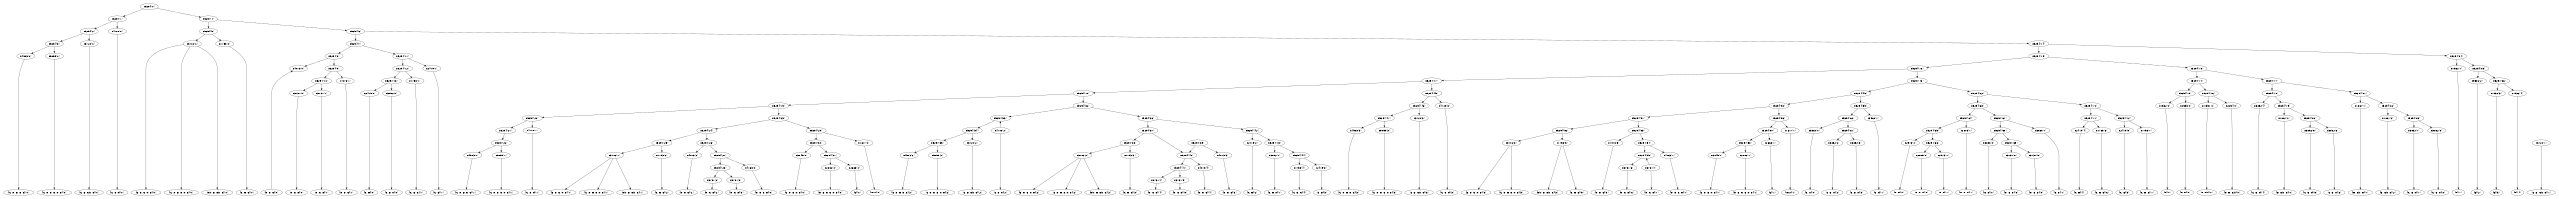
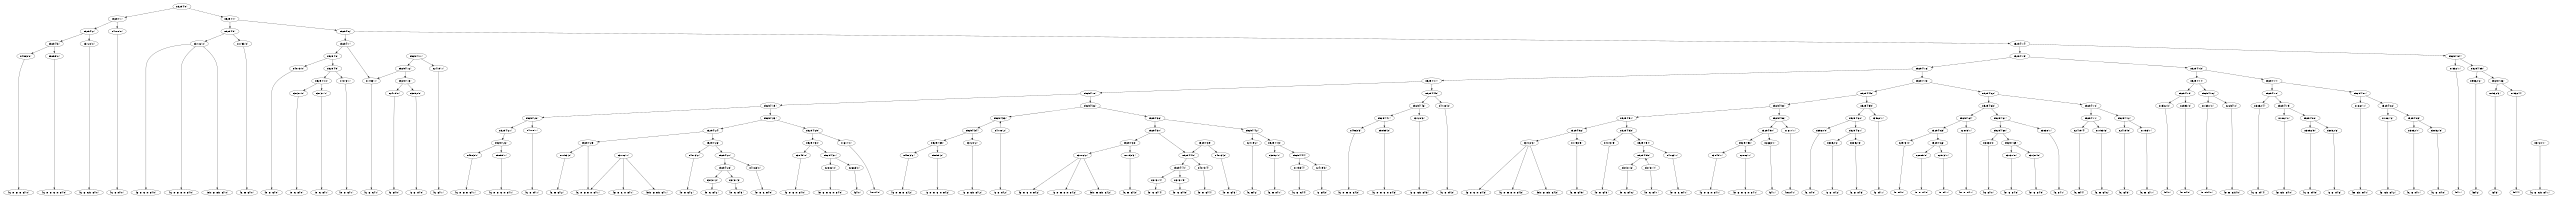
(378, 50) -> (358, 62)
(272, 126) -> (272, 124)
(639, 149) -> (588, 167)
(1555, 167) -> (1538, 167)
